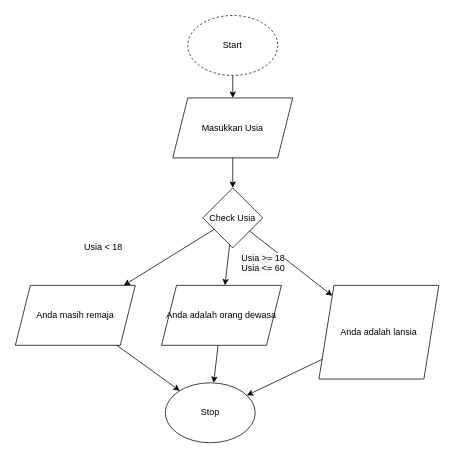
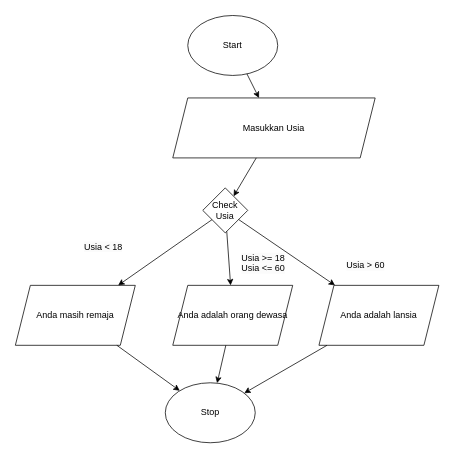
(233, 45) -> (233, 45)
(233, 128) -> (274, 128)
(233, 218) -> (225, 210)
none -> (372, 267)
(222, 315) -> (233, 315)
(379, 332) -> (379, 315)
